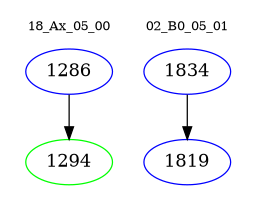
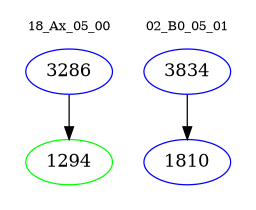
(69, 72) -> (69, 72)
(187, 72) -> (187, 72)
(187, 162) -> (187, 162)
